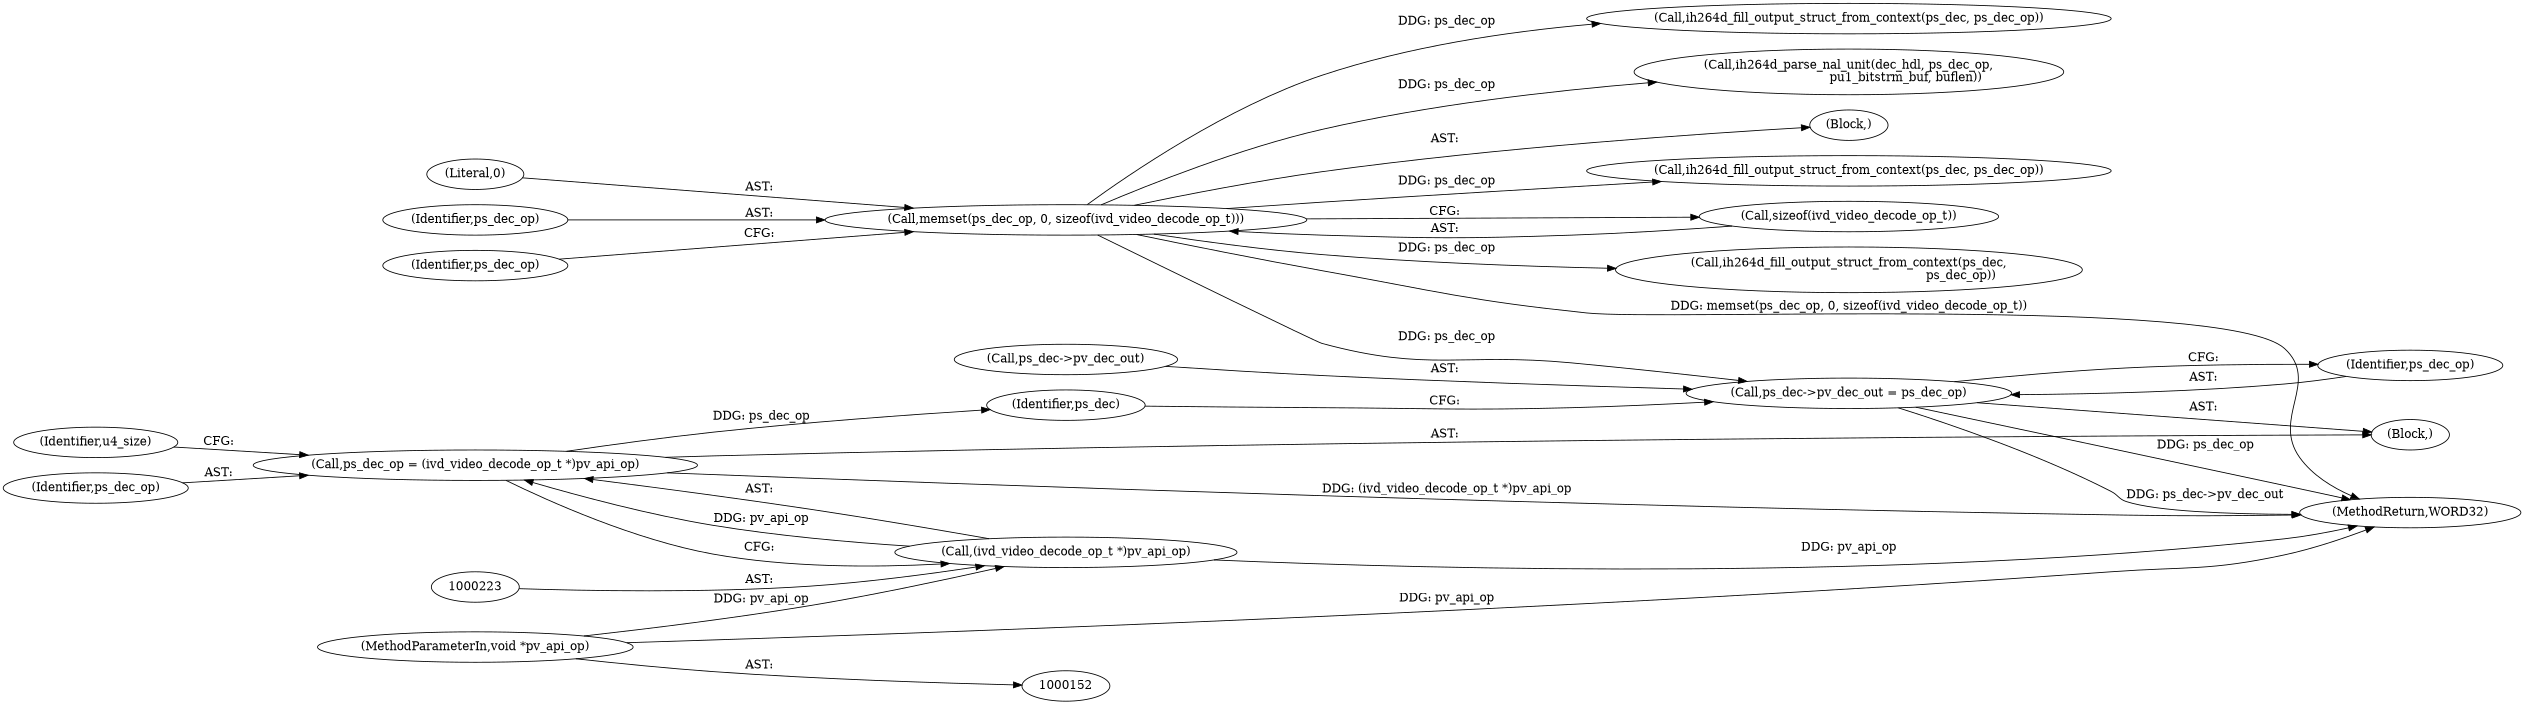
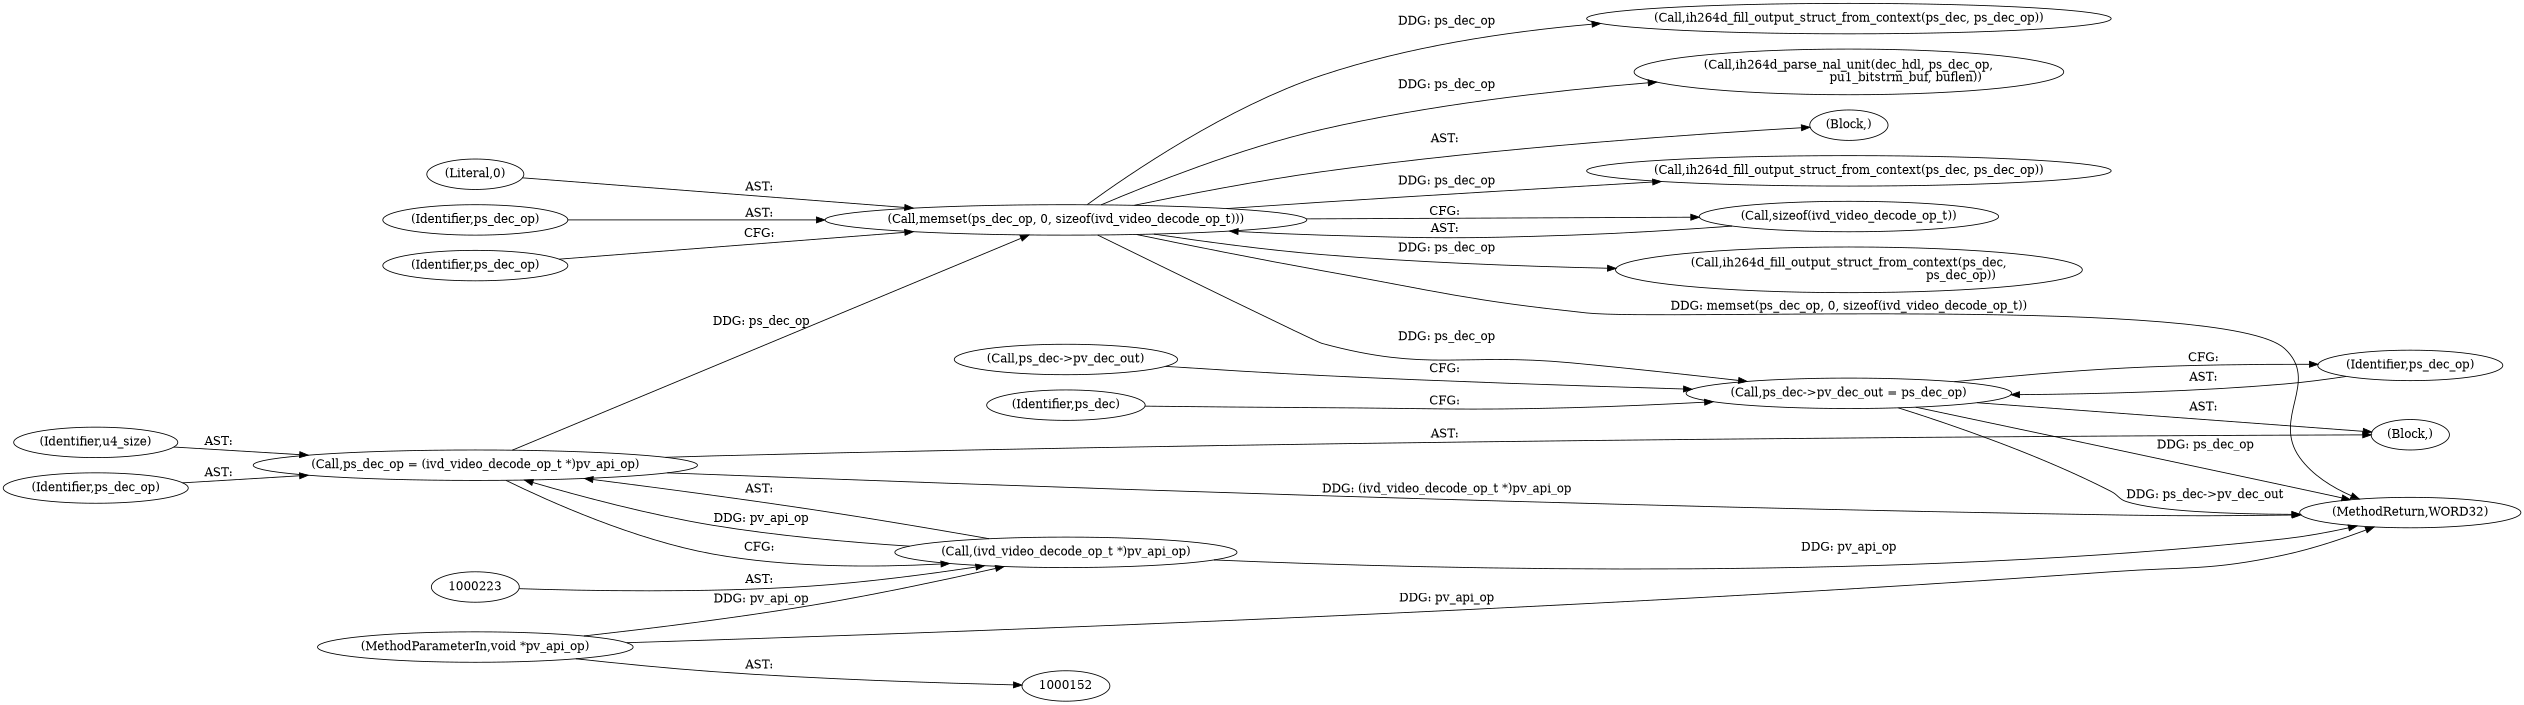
(1447, 369) -> (1447, 369)
(773, 426) -> (767, 344)
(221, 442) -> (221, 442)
